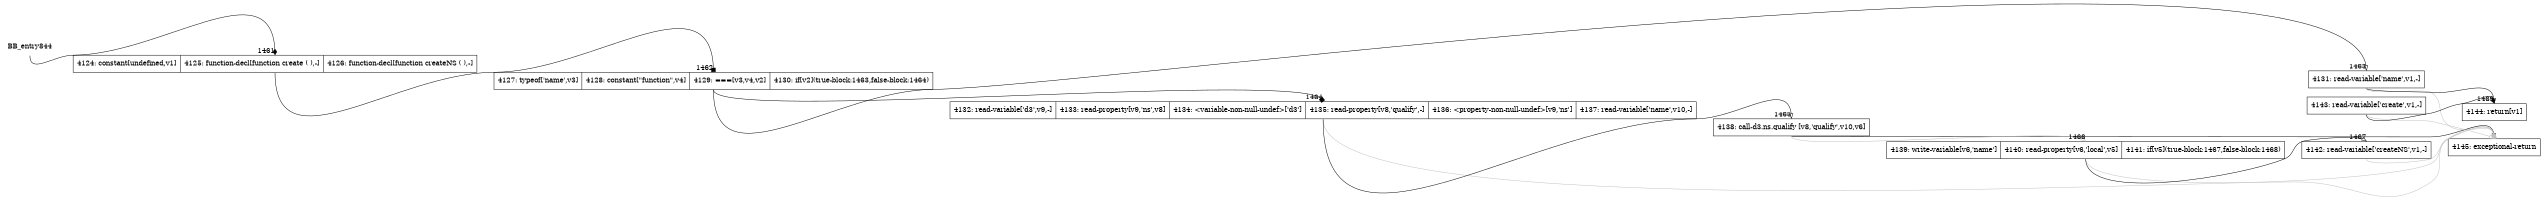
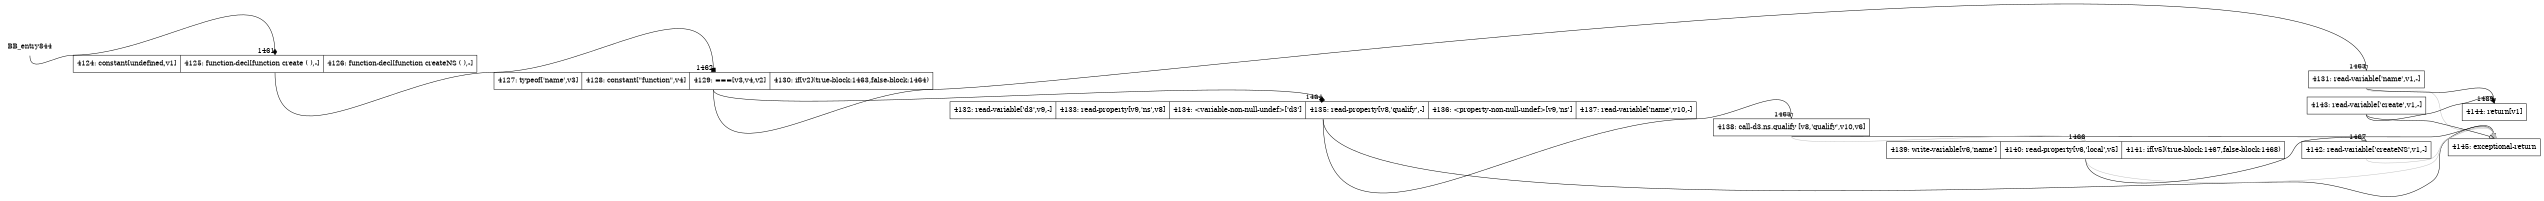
(2429, 121) -> (2429, 121)
(1921, 190) -> (1921, 190)
